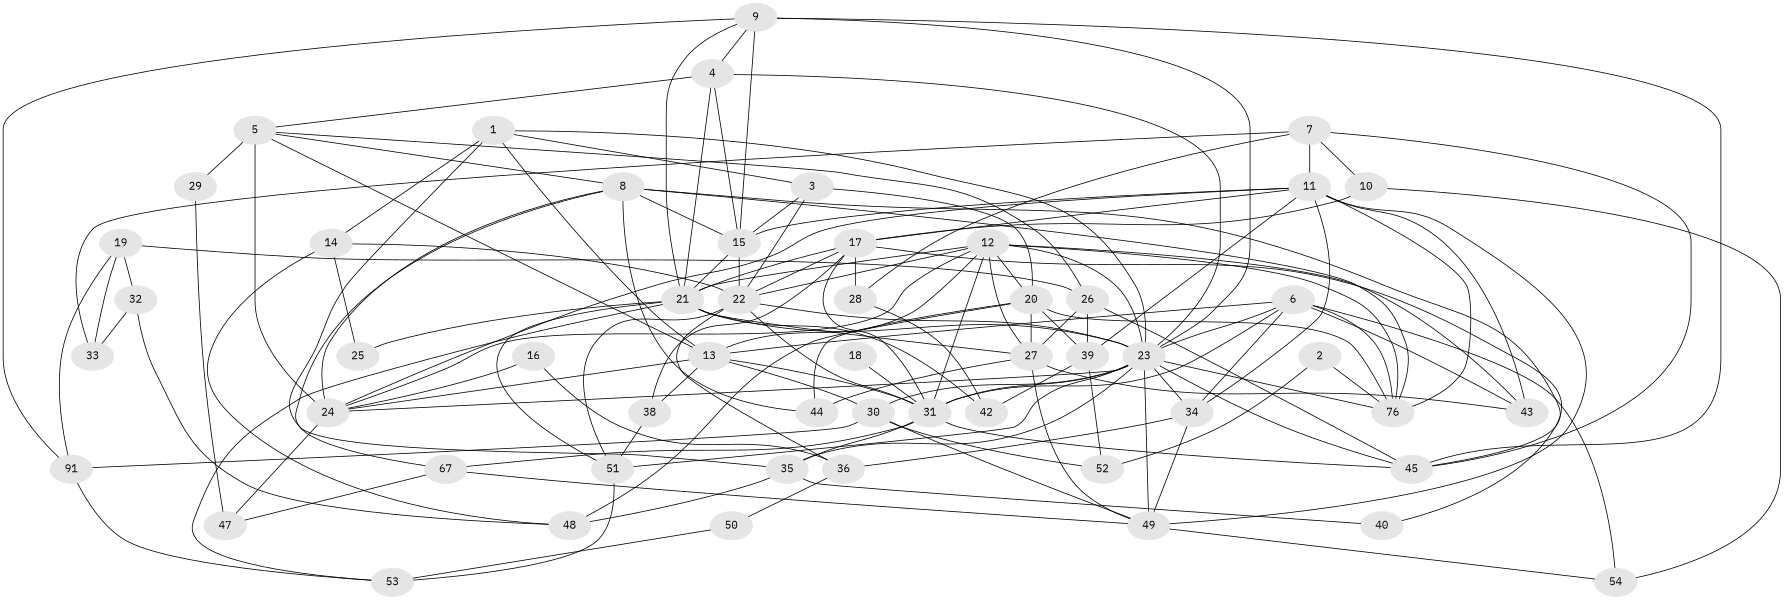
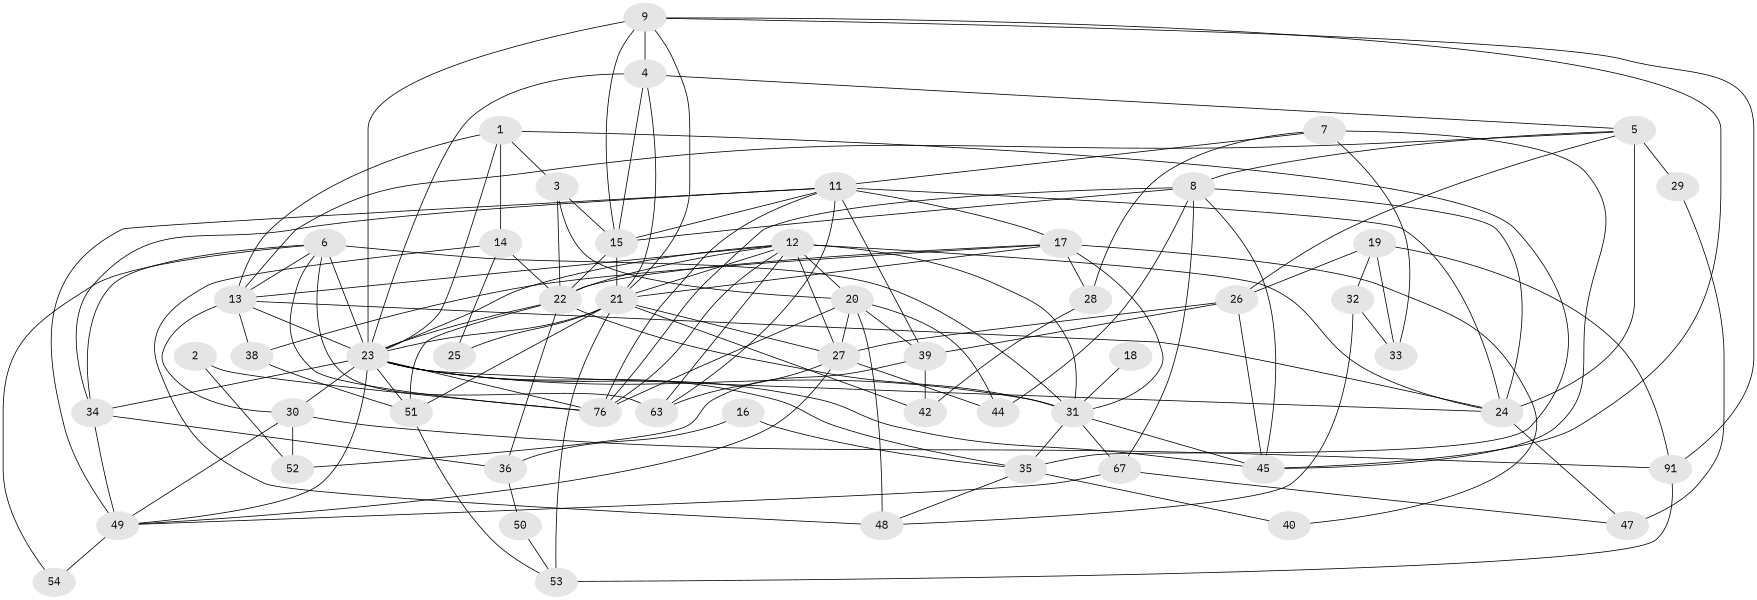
(1366, 187) -> none
(823, 377) -> (302, 328)
(433, 390) -> (851, 445)
(1527, 413) -> (657, 413)
